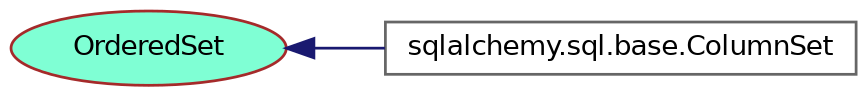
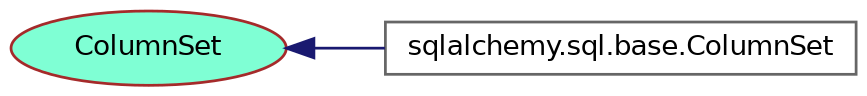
(149, 48) -> (149, 48)
